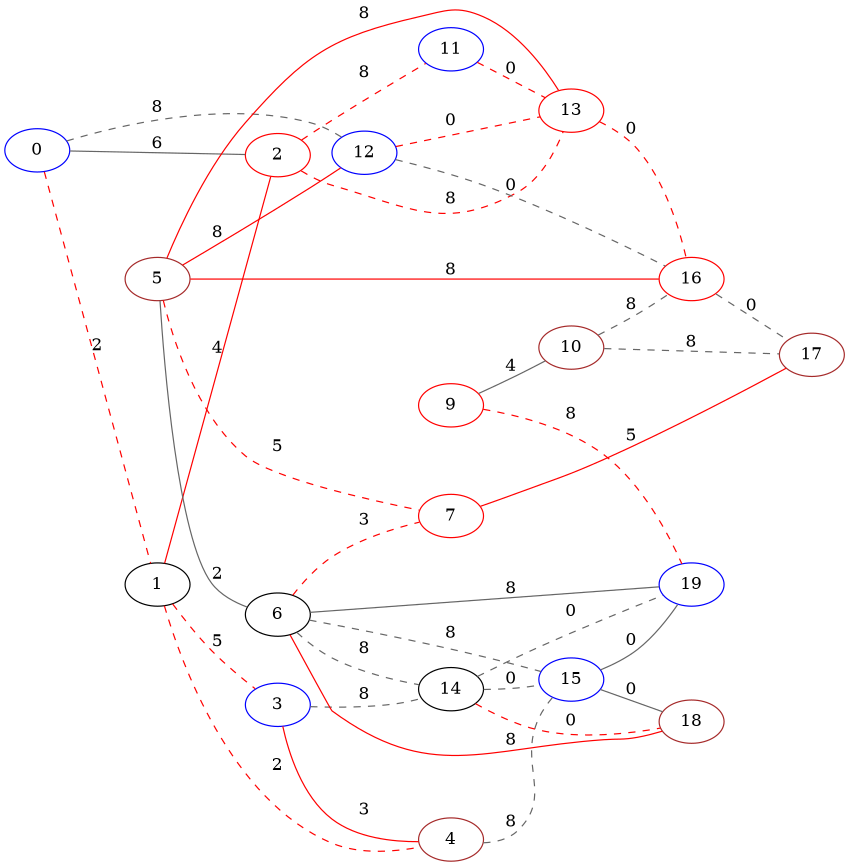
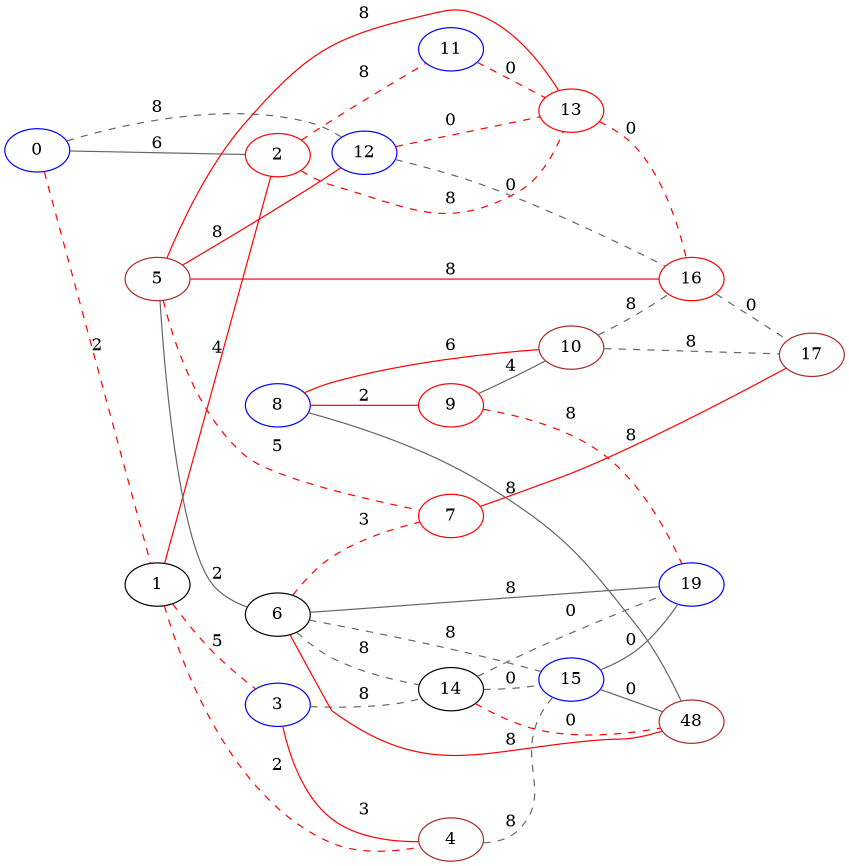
none -> (278, 405)
(631, 436) -> (631, 436)
(692, 722) -> (692, 722)
